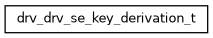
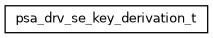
(106, 19) -> (106, 19)
